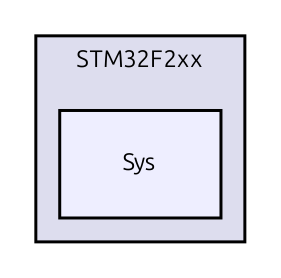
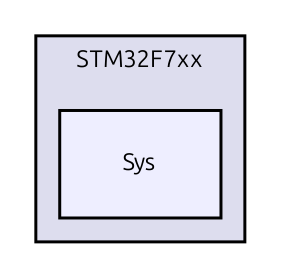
(140, 61) -> (140, 61)
